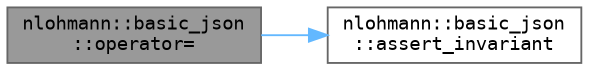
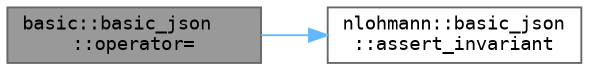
(134, 35) -> (134, 35)
